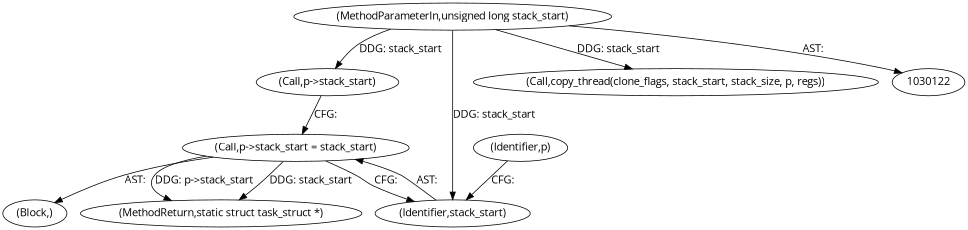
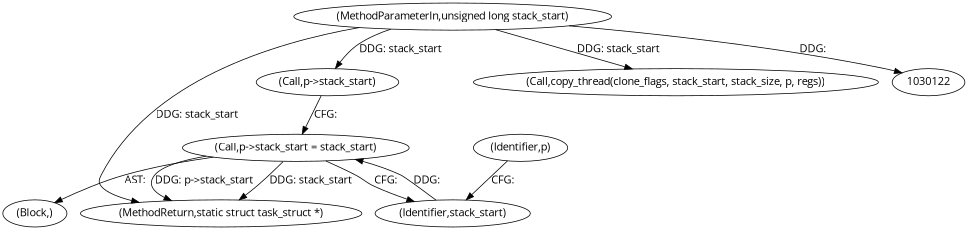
(815, 49) -> (815, 49)
(453, 111) -> (193, 85)
(429, 181) -> (429, 181)
